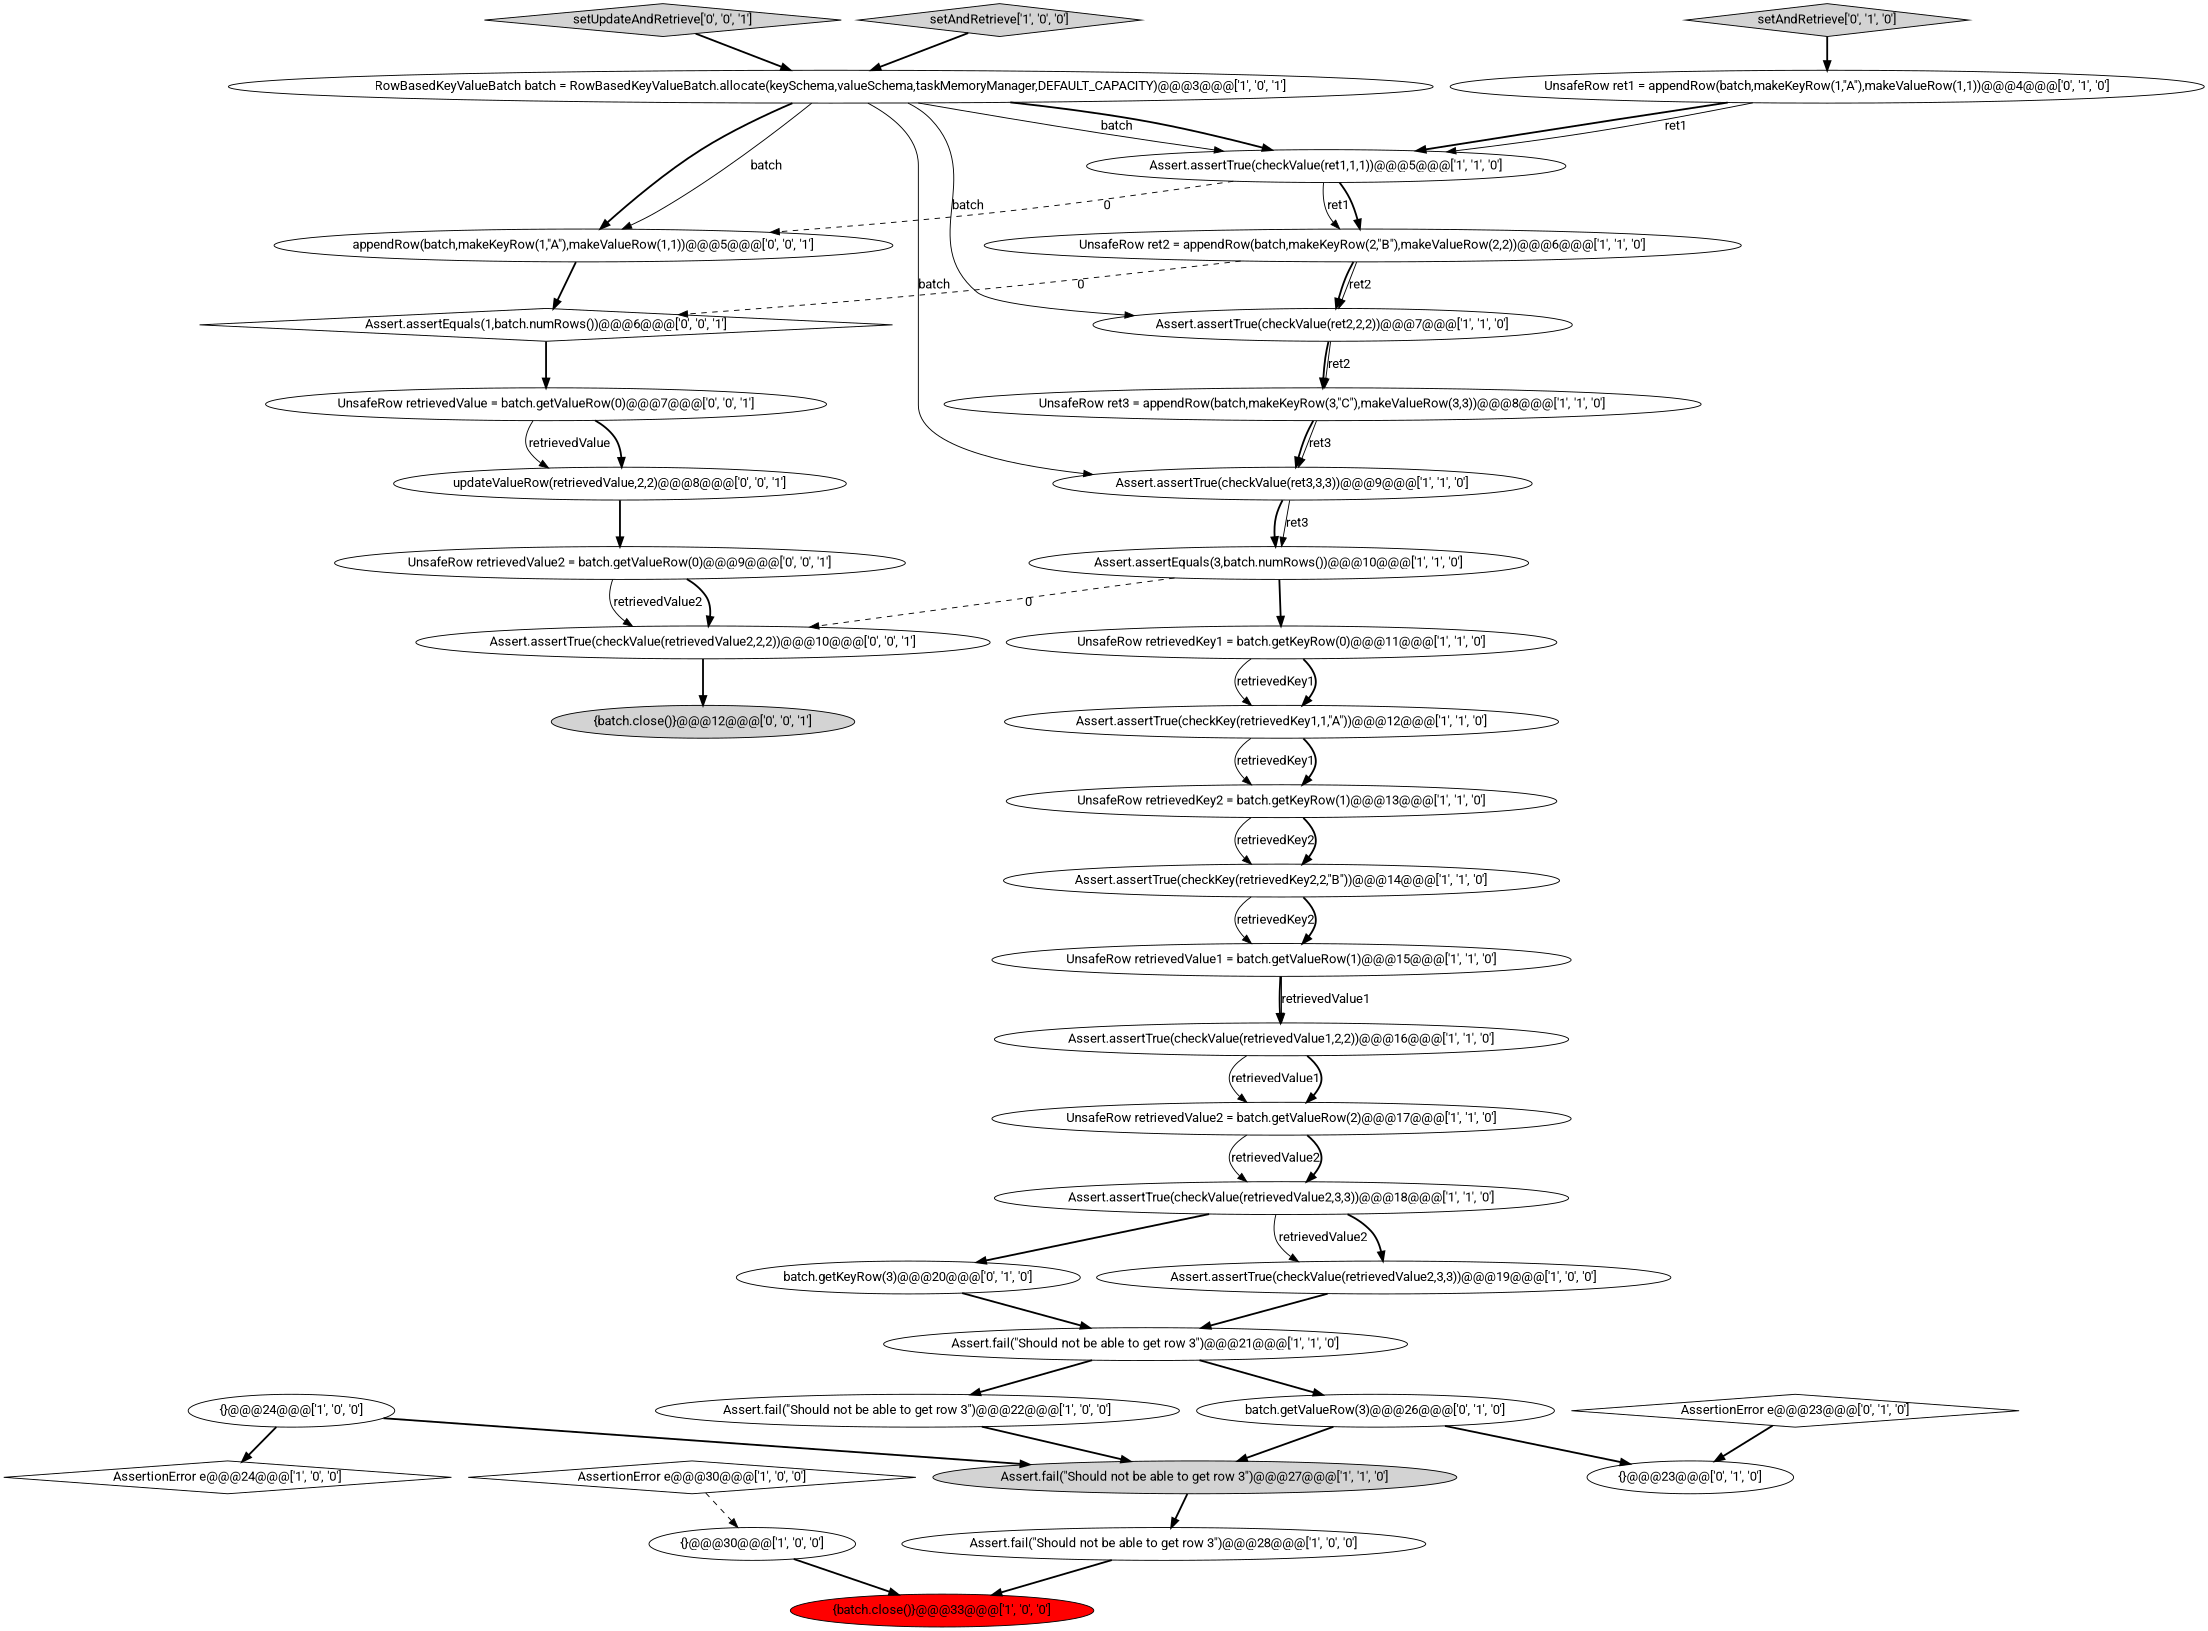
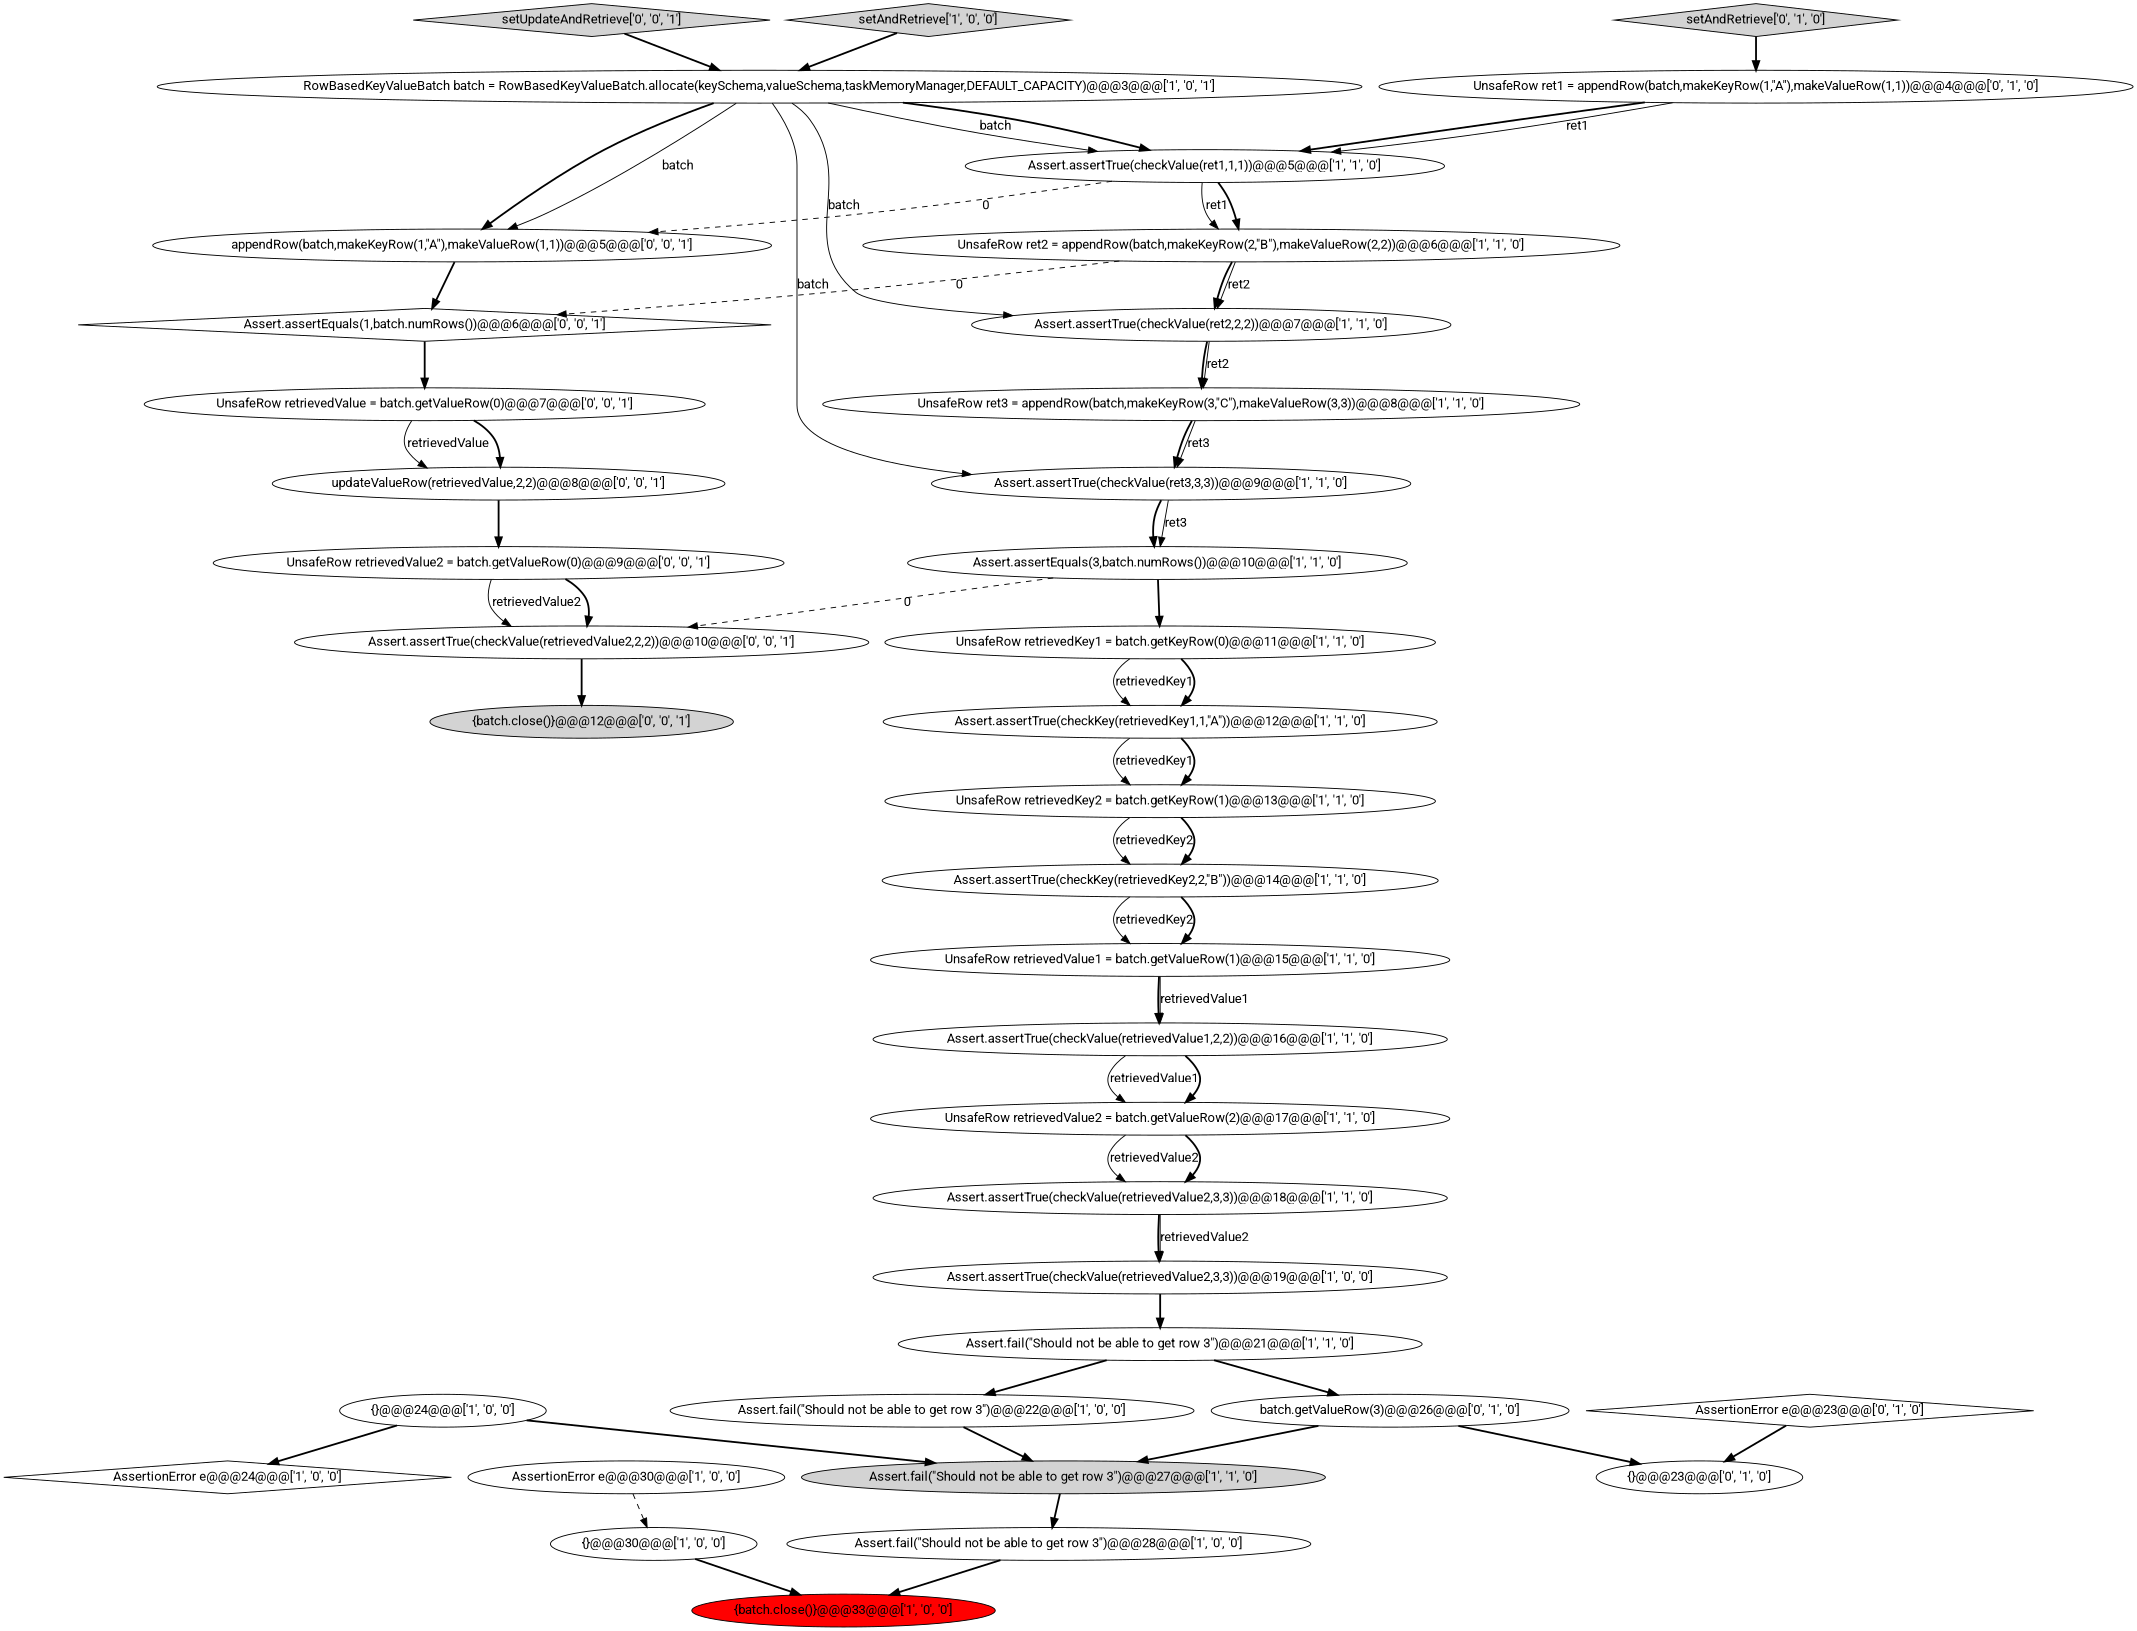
(908, 1278) -> none
(692, 1477) -> (626, 1477)
